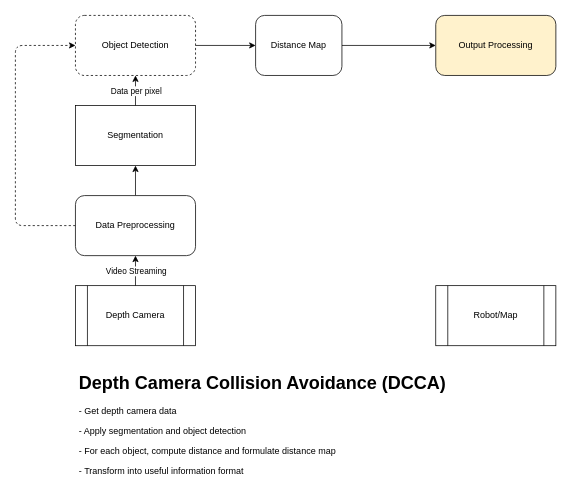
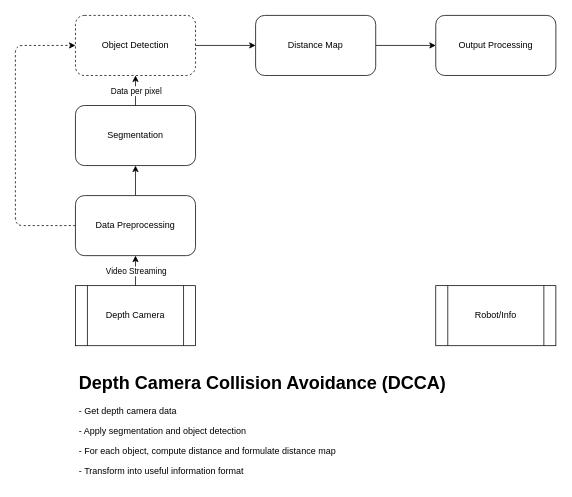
(299, 45) -> (315, 45)
(495, 45) -> (495, 45)
(135, 135) -> (135, 135)
(495, 315) -> (495, 315)
